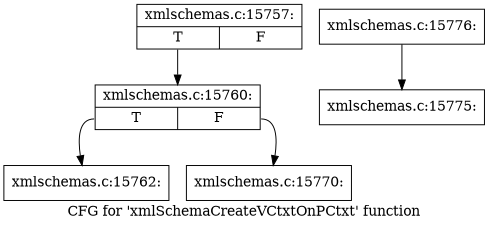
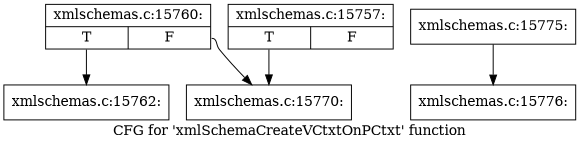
(178, 62) -> (269, 62)
(402, 62) -> (493, 60)
